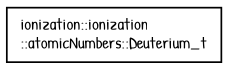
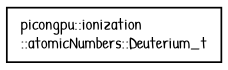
(114, 35) -> (114, 35)
